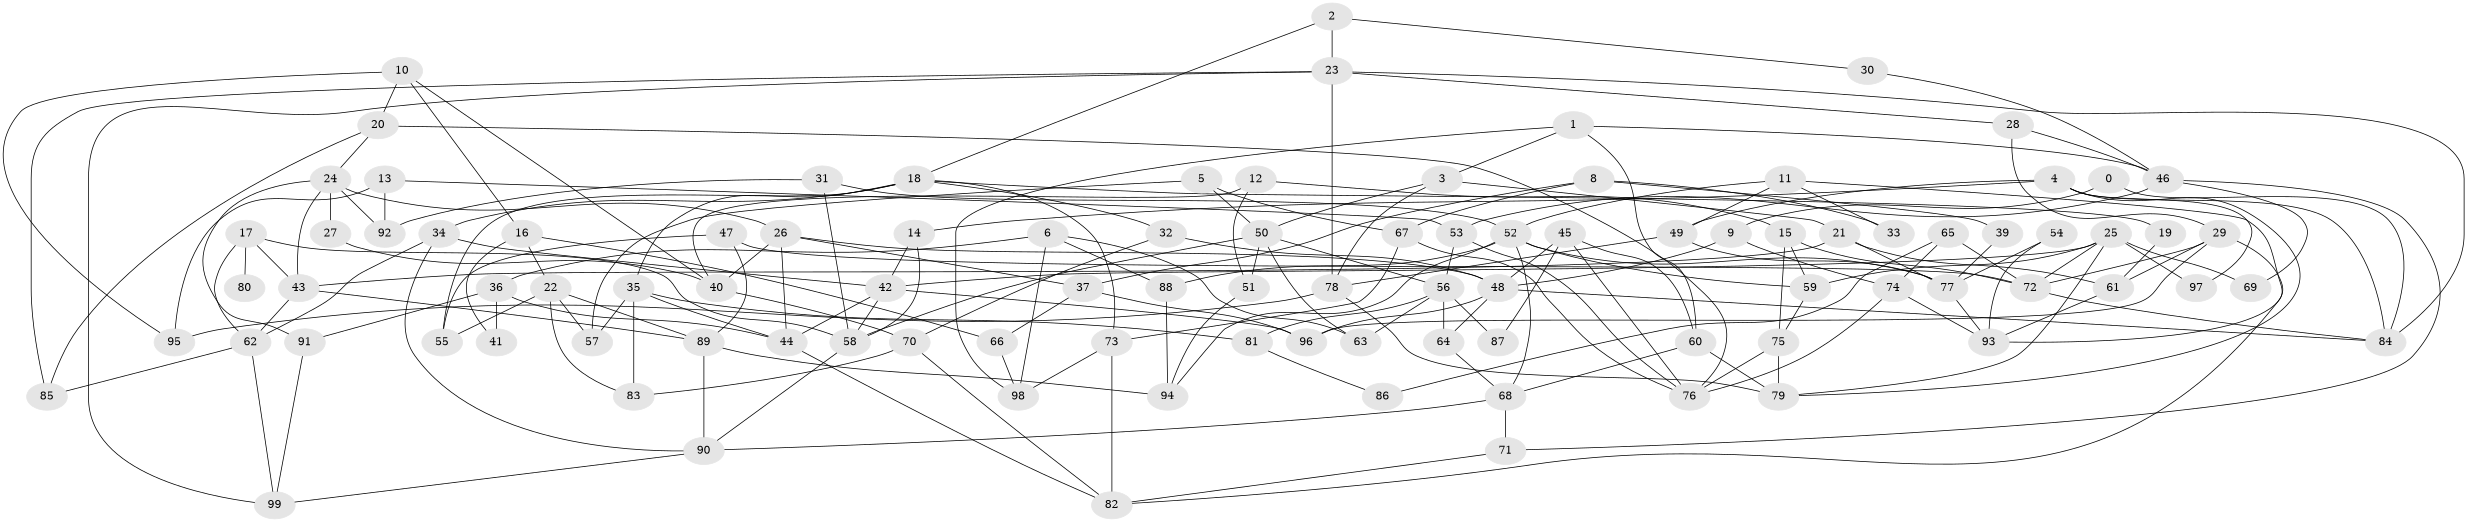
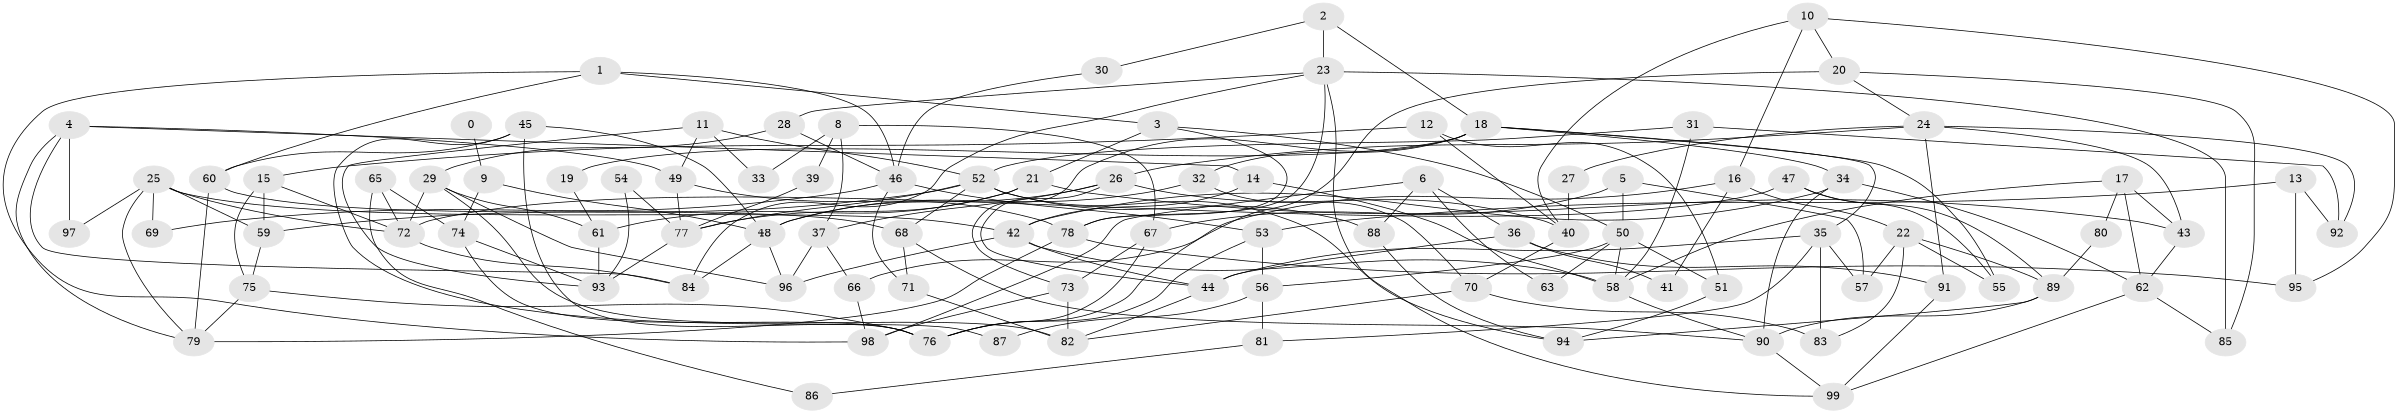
(2315, 198) -> none
(1412, 309) -> none
(511, 314) -> (2077, 261)
(1444, 342) -> none
